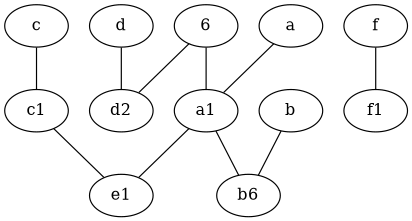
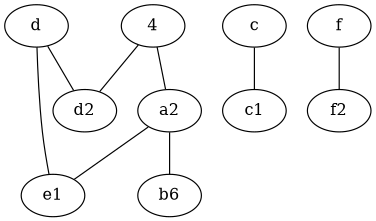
(206, 26) -> (153, 26)
(291, 26) -> none
(206, 111) -> (170, 111)
(291, 111) -> none
(376, 111) -> (339, 111)
(79, 153) -> (40, 111)
